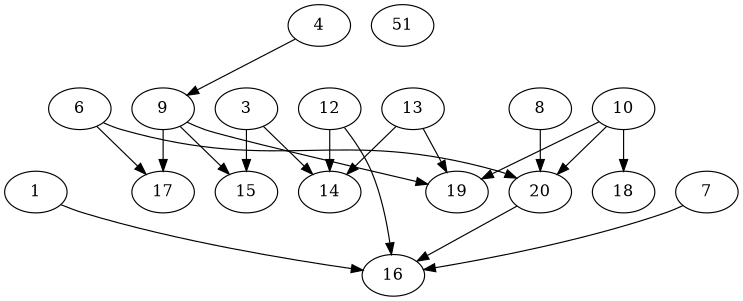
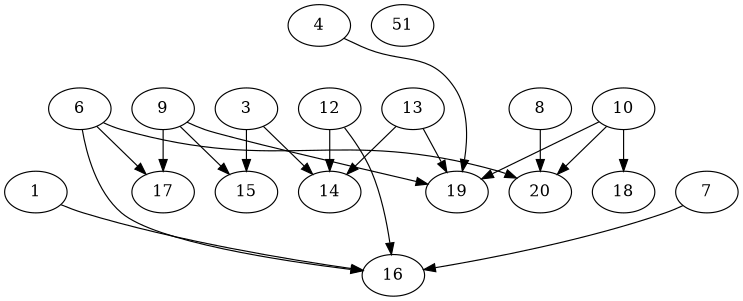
(246, 64) -> (437, 70)
(472, 231) -> (126, 216)
